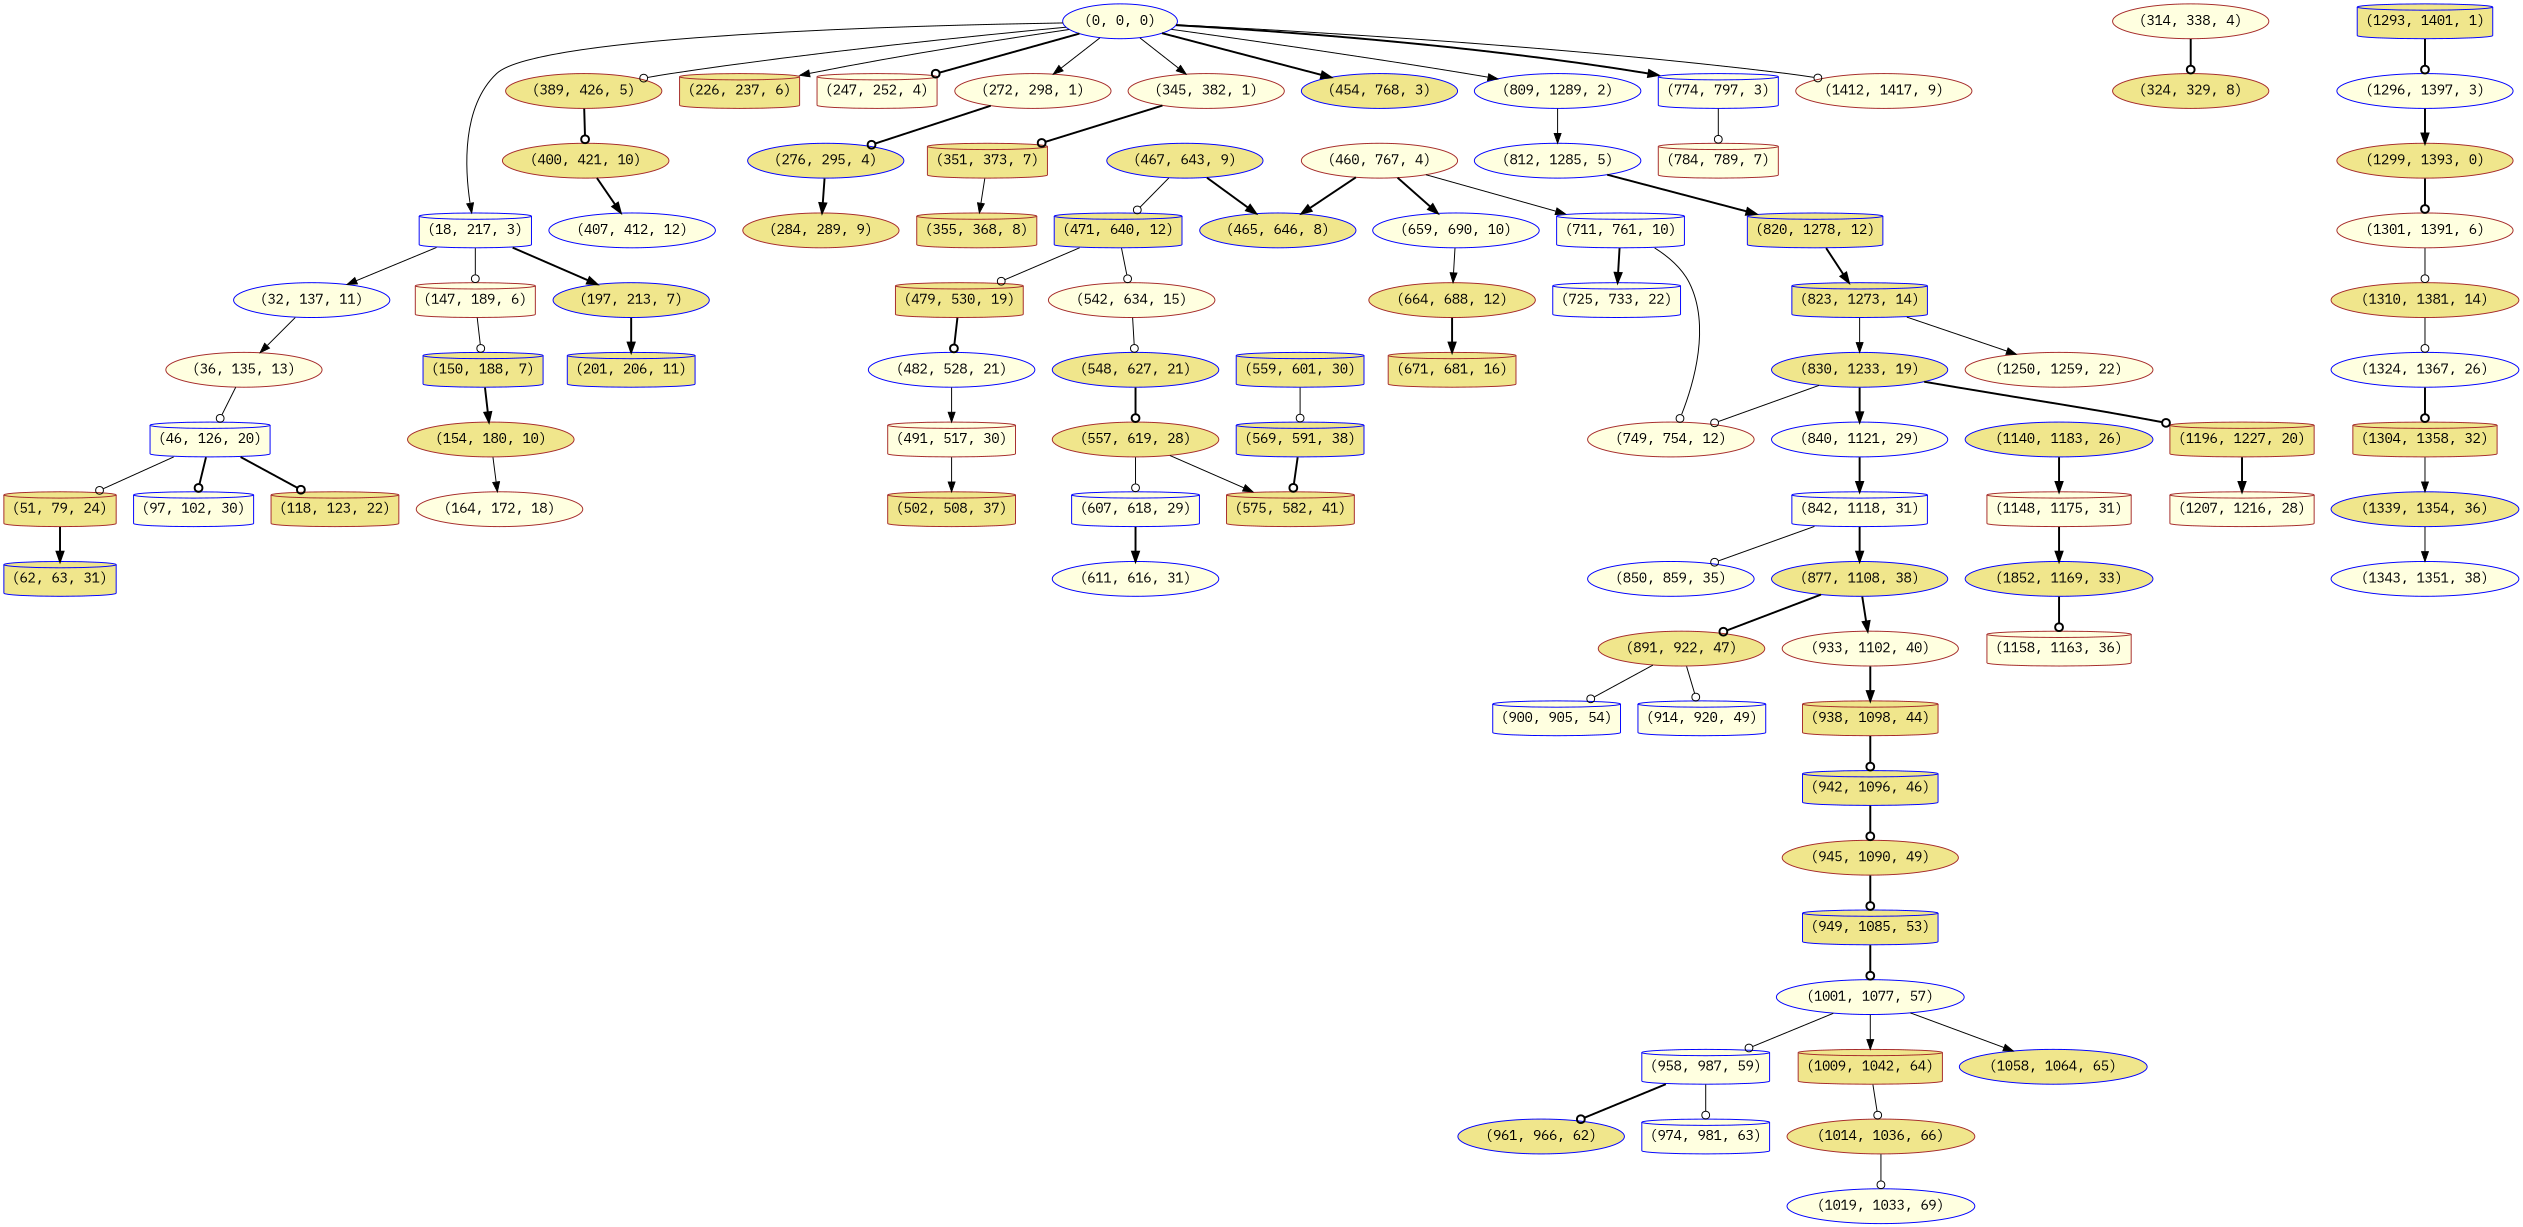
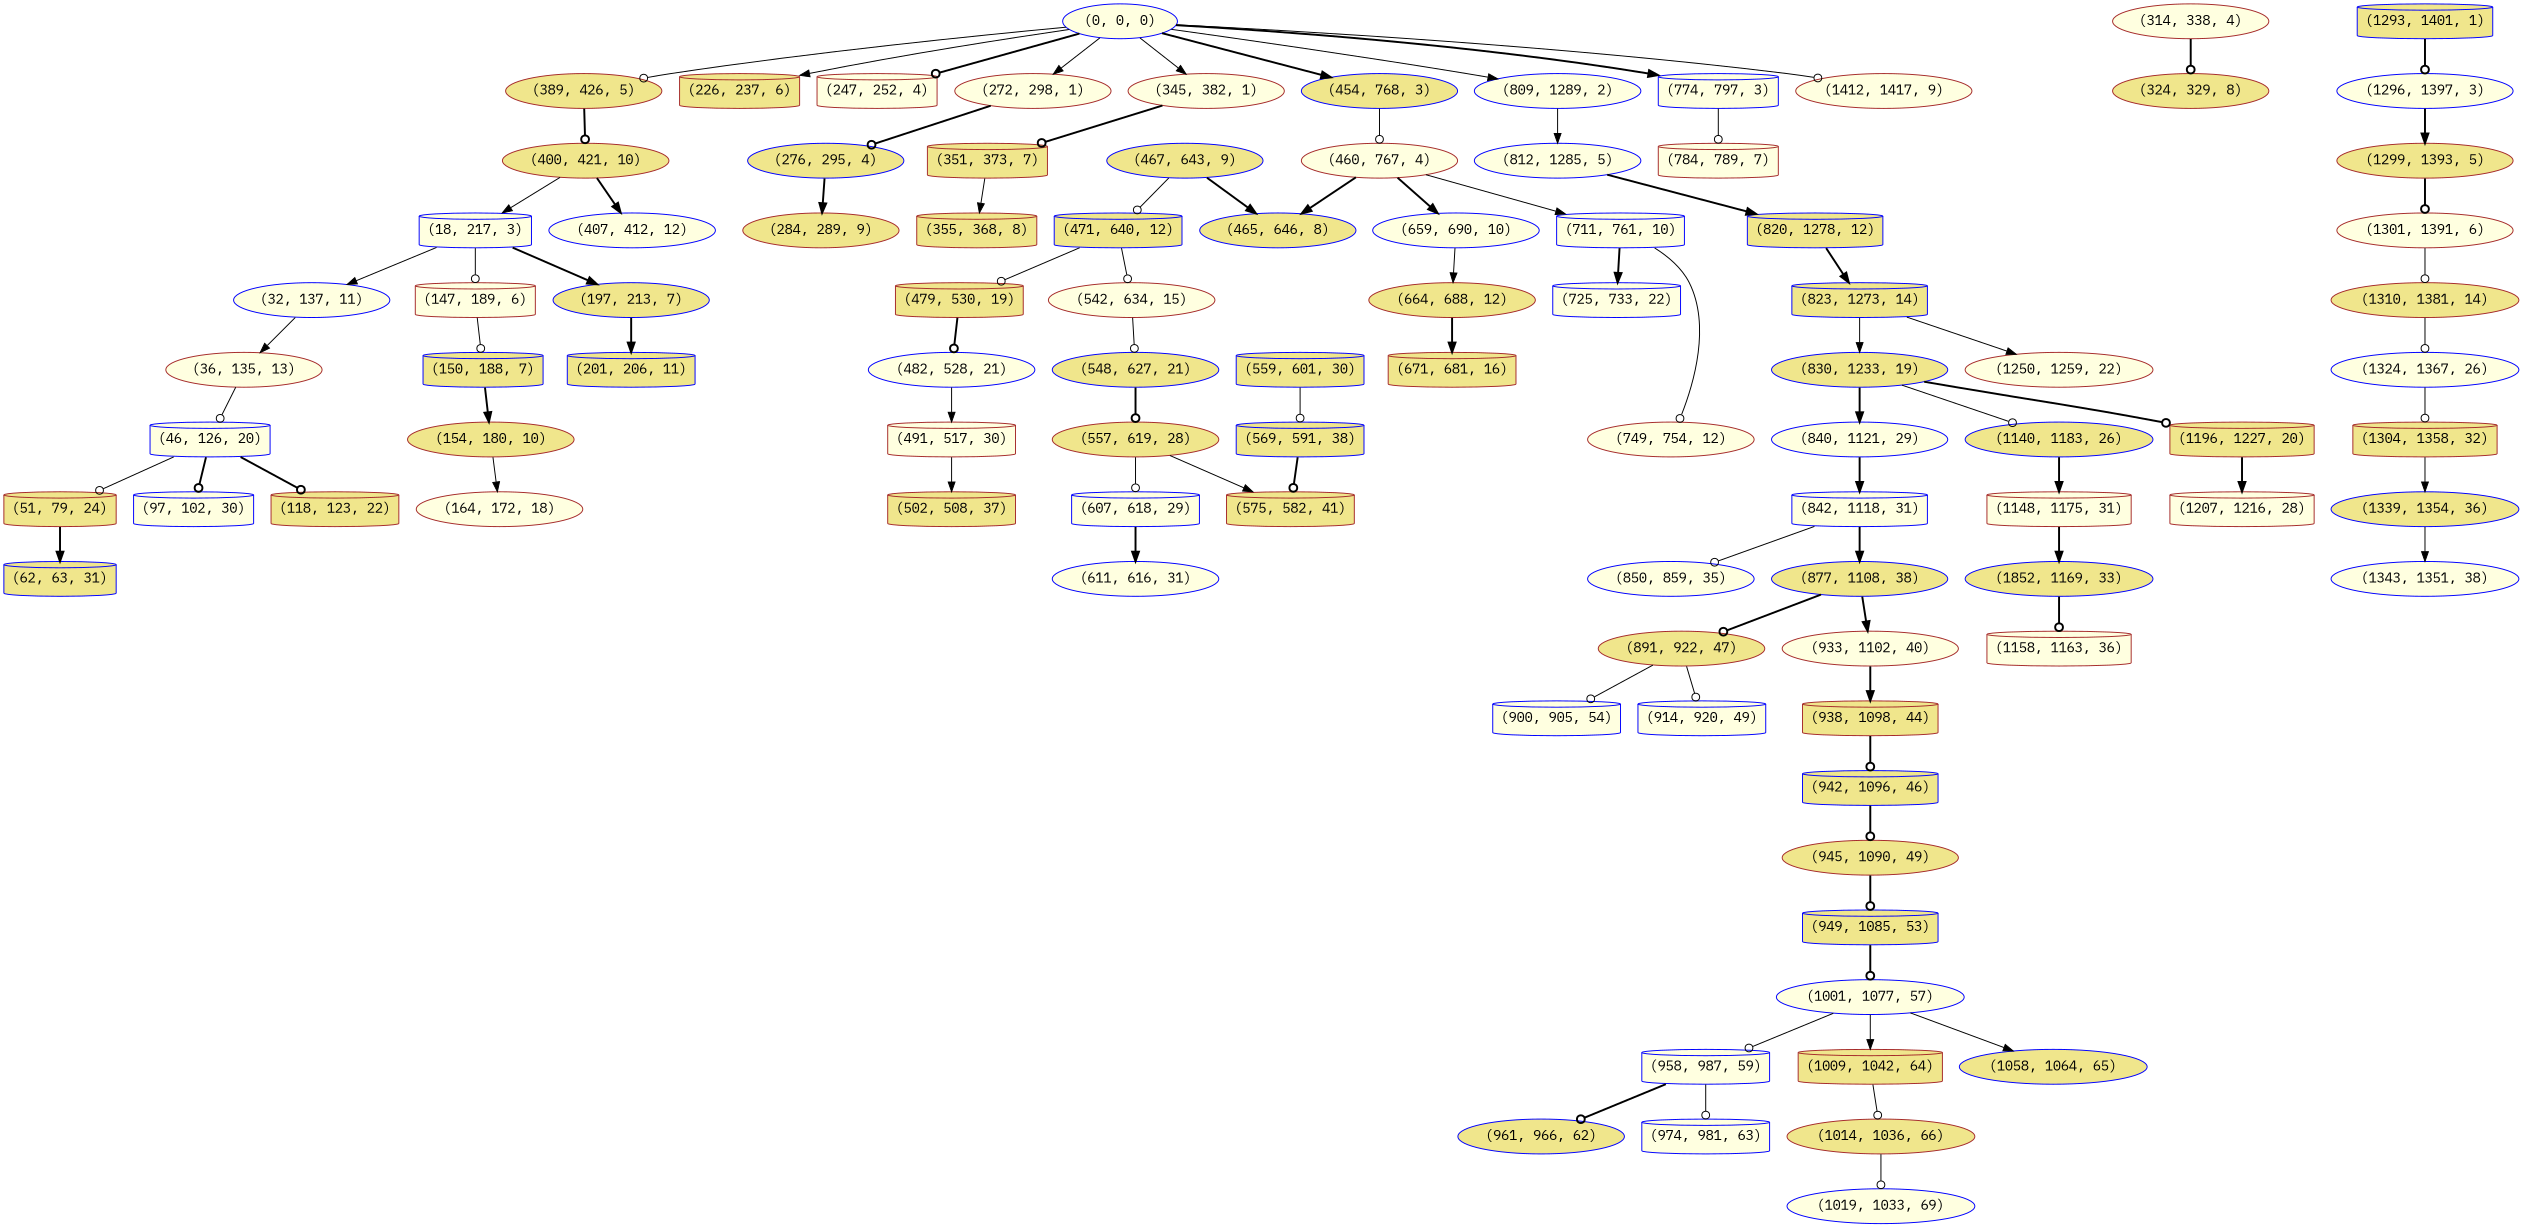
(709, 37) -> (536, 192)
none -> (1379, 122)
(2425, 161) -> (2425, 161)
(2425, 401) -> (2425, 401)
(1769, 403) -> (1955, 403)
